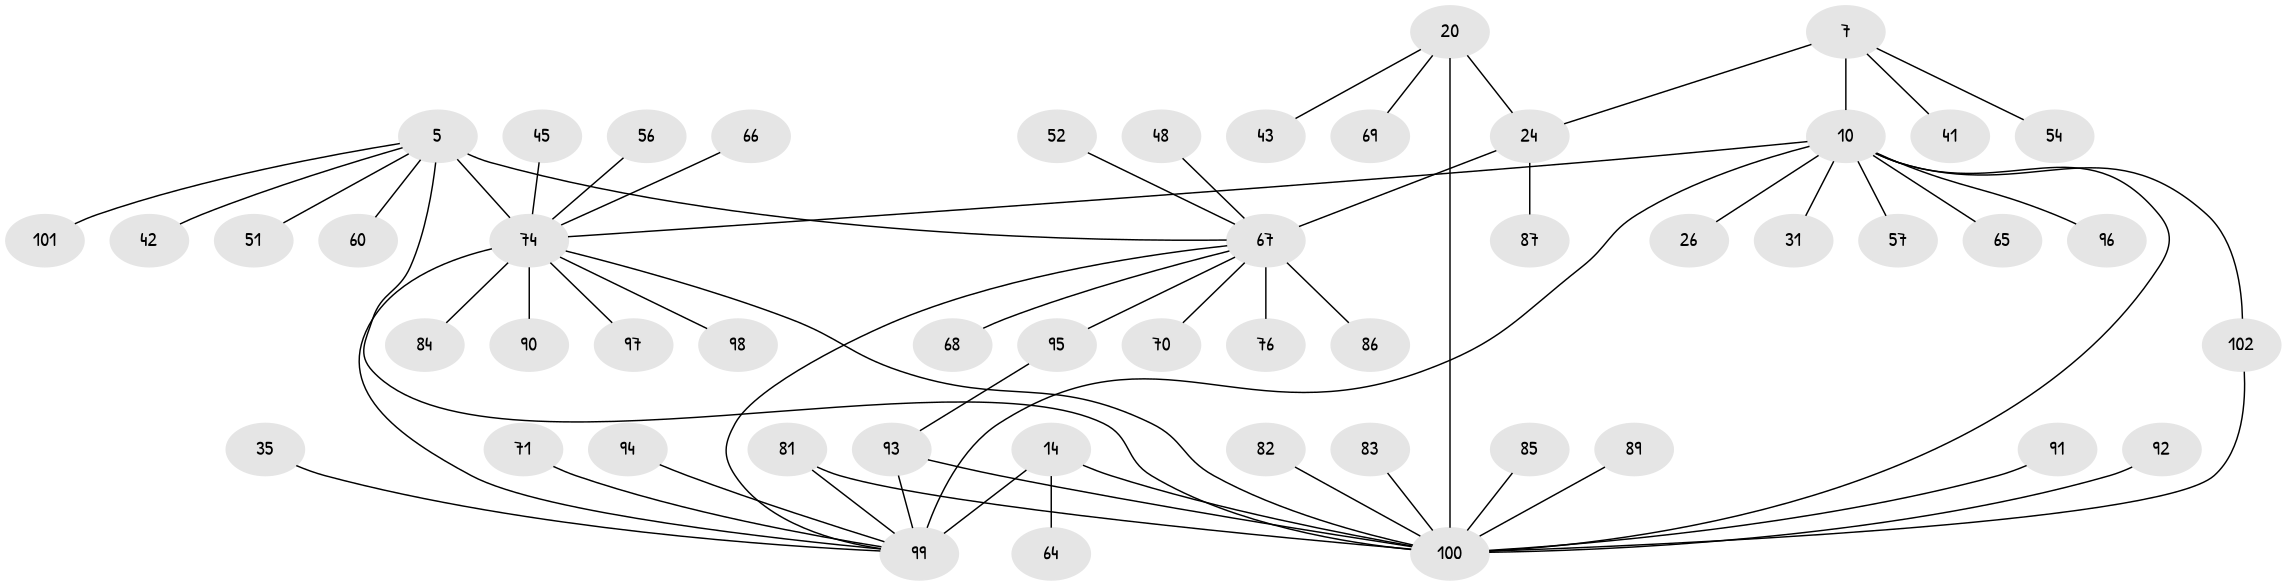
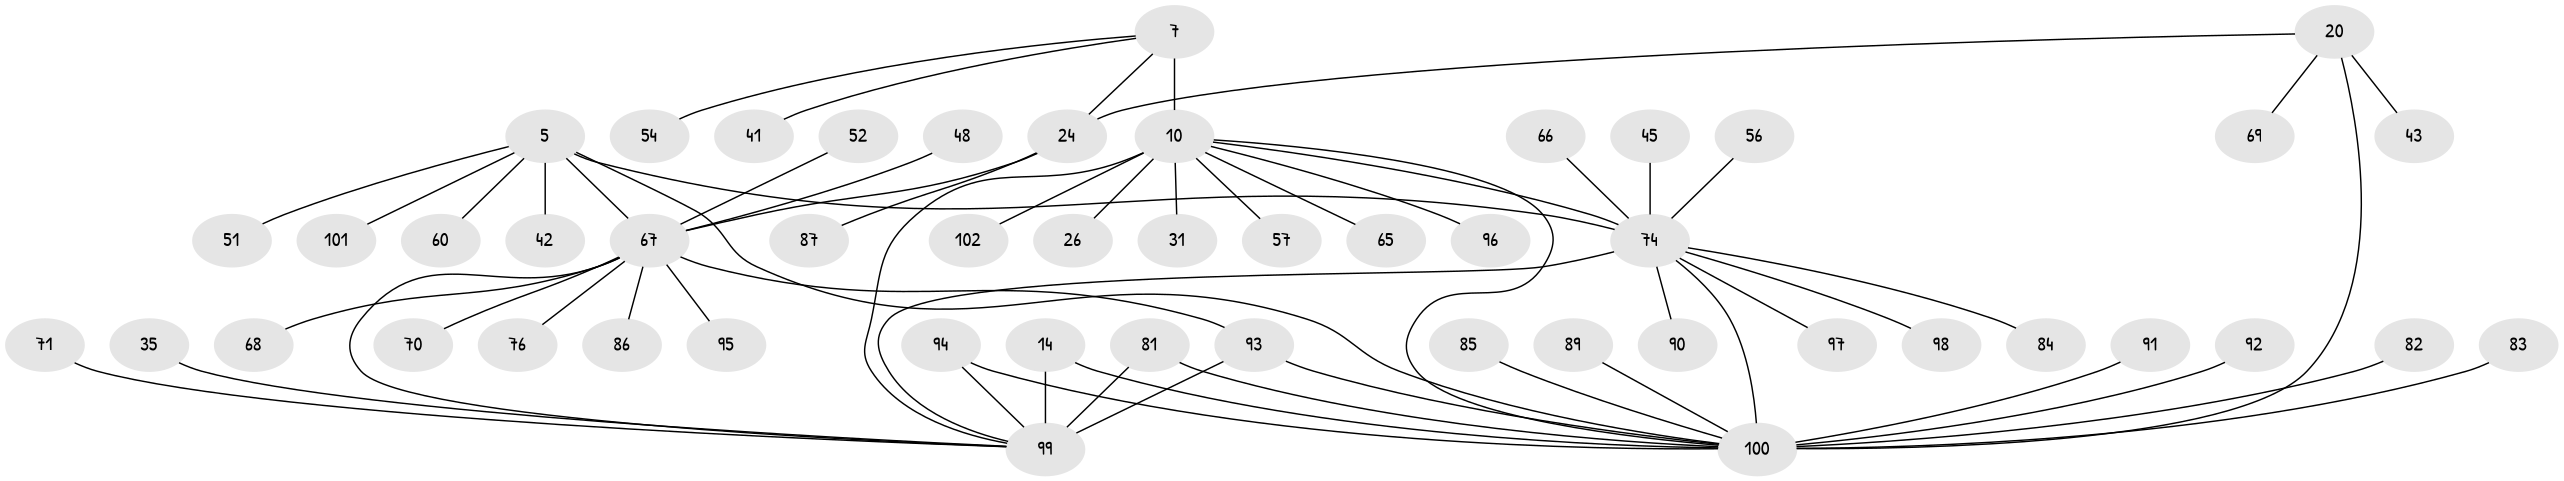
(950, 412) -> (939, 291)
(1910, 528) -> (1341, 432)
(1051, 554) -> none
